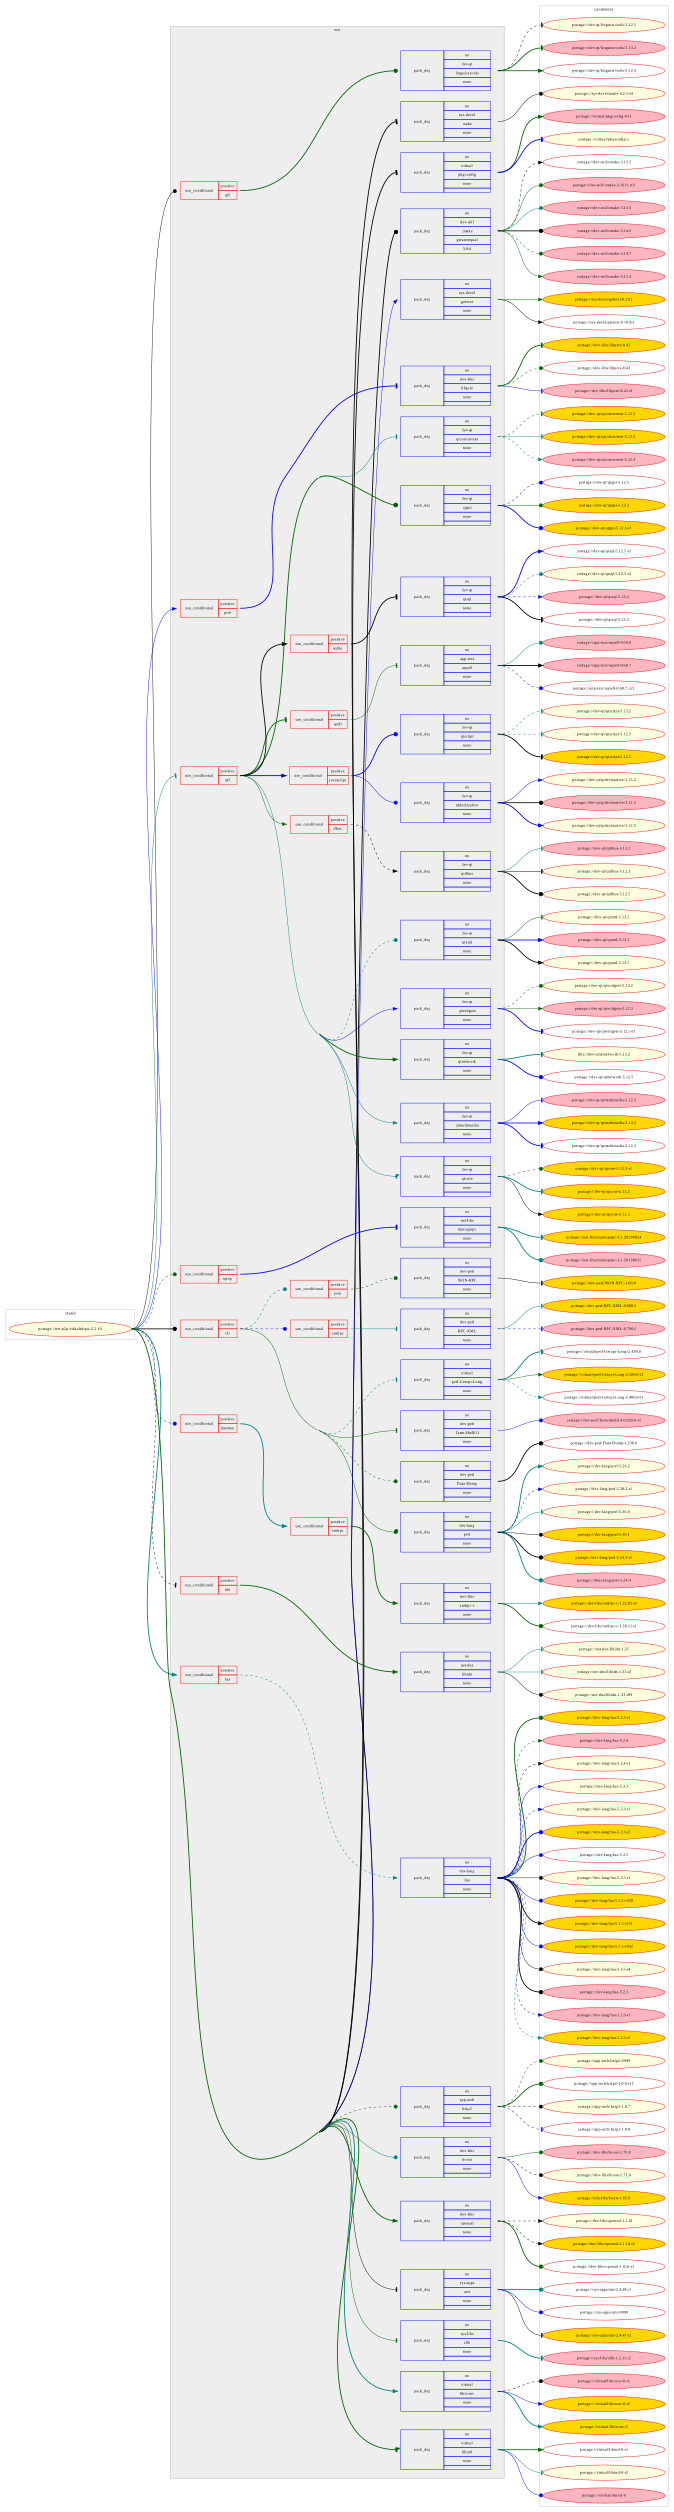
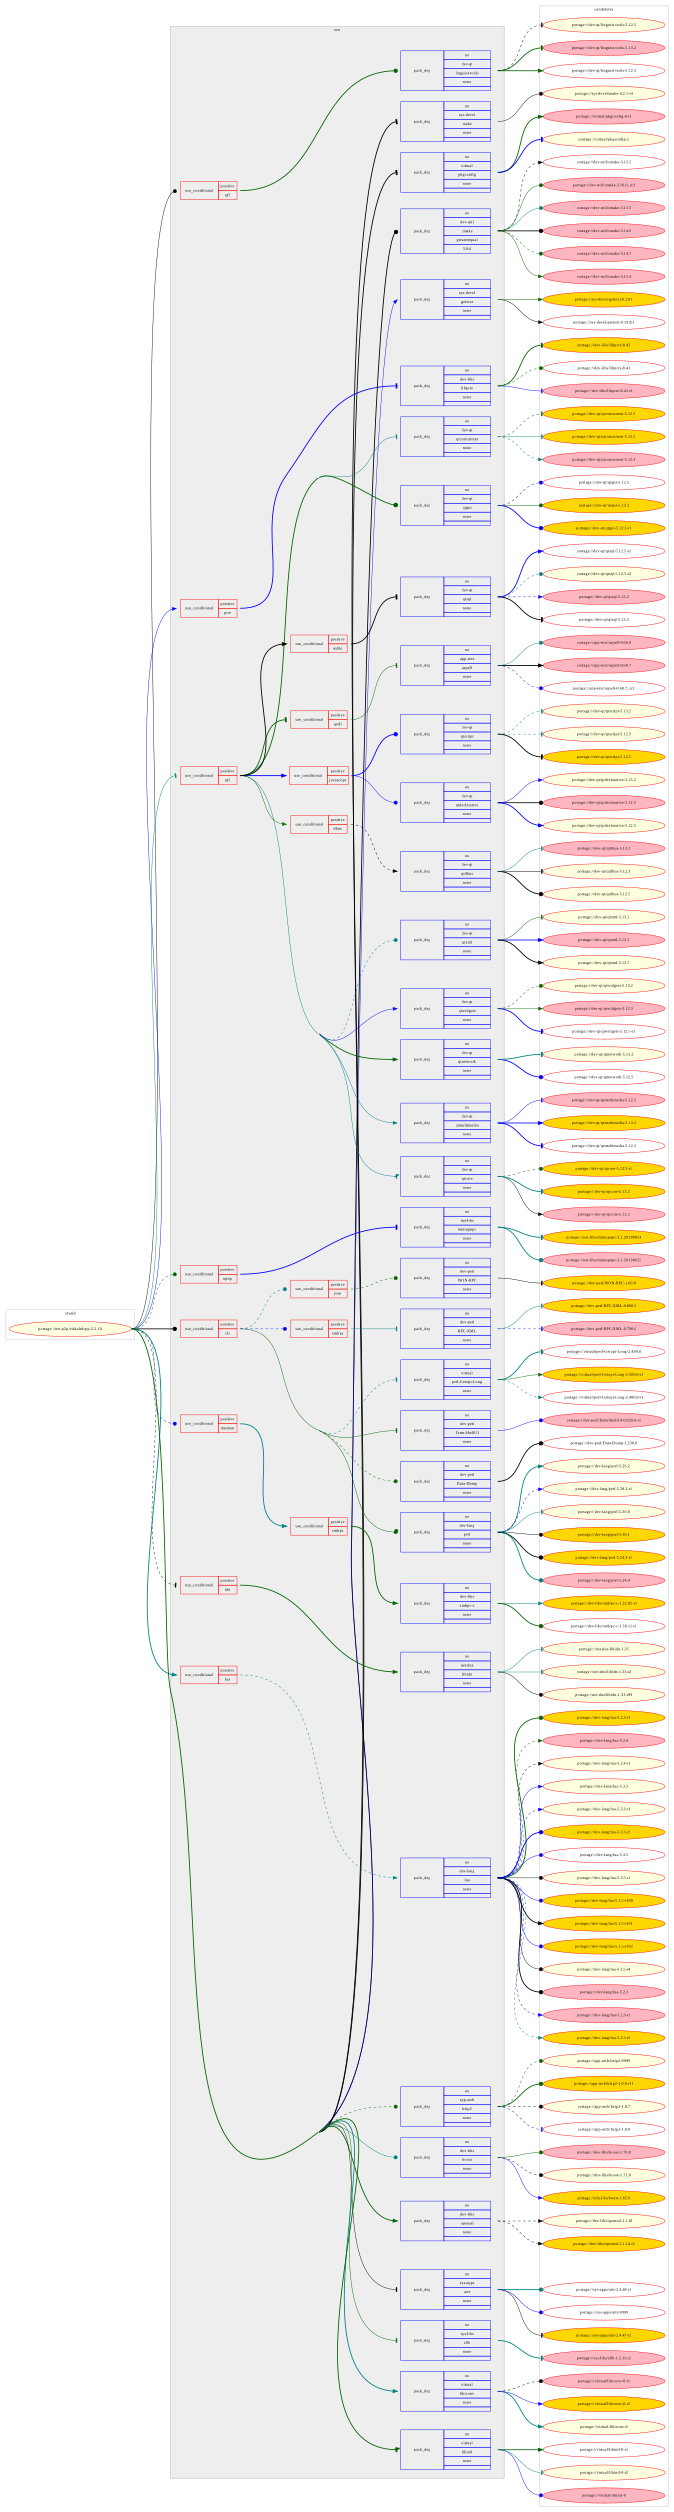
(604, 1054) -> (604, 1054)
(604, 1214) -> (604, 1214)
(604, 1580) -> (604, 1580)
(604, 2084) -> (604, 2084)
(604, 2267) -> none
(604, 2427) -> (604, 2427)
